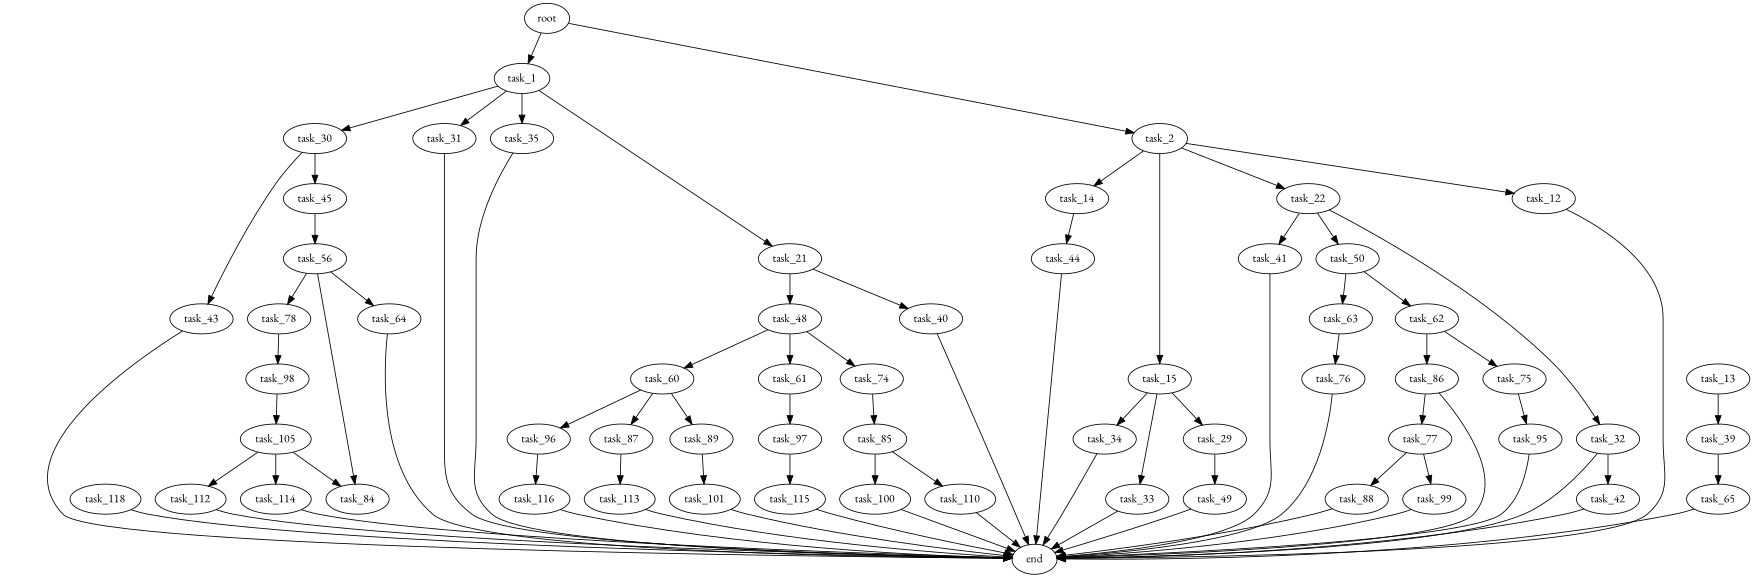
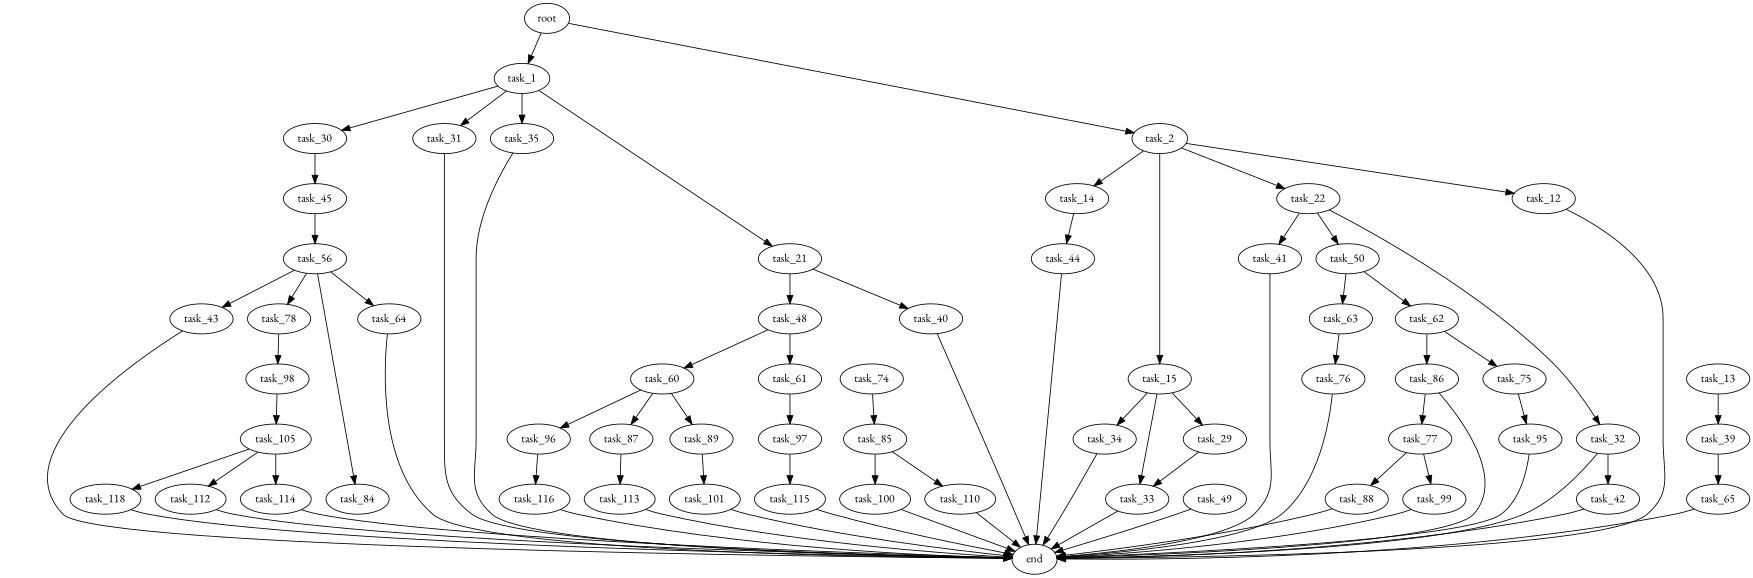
(252, 221) -> (262, 287)
(827, 346) -> none
(1215, 465) -> (1180, 467)
(314, 467) -> (195, 468)
